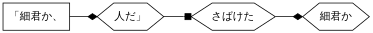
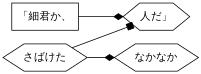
(174, 17) -> (99, 38)
(336, 17) -> (156, 58)
